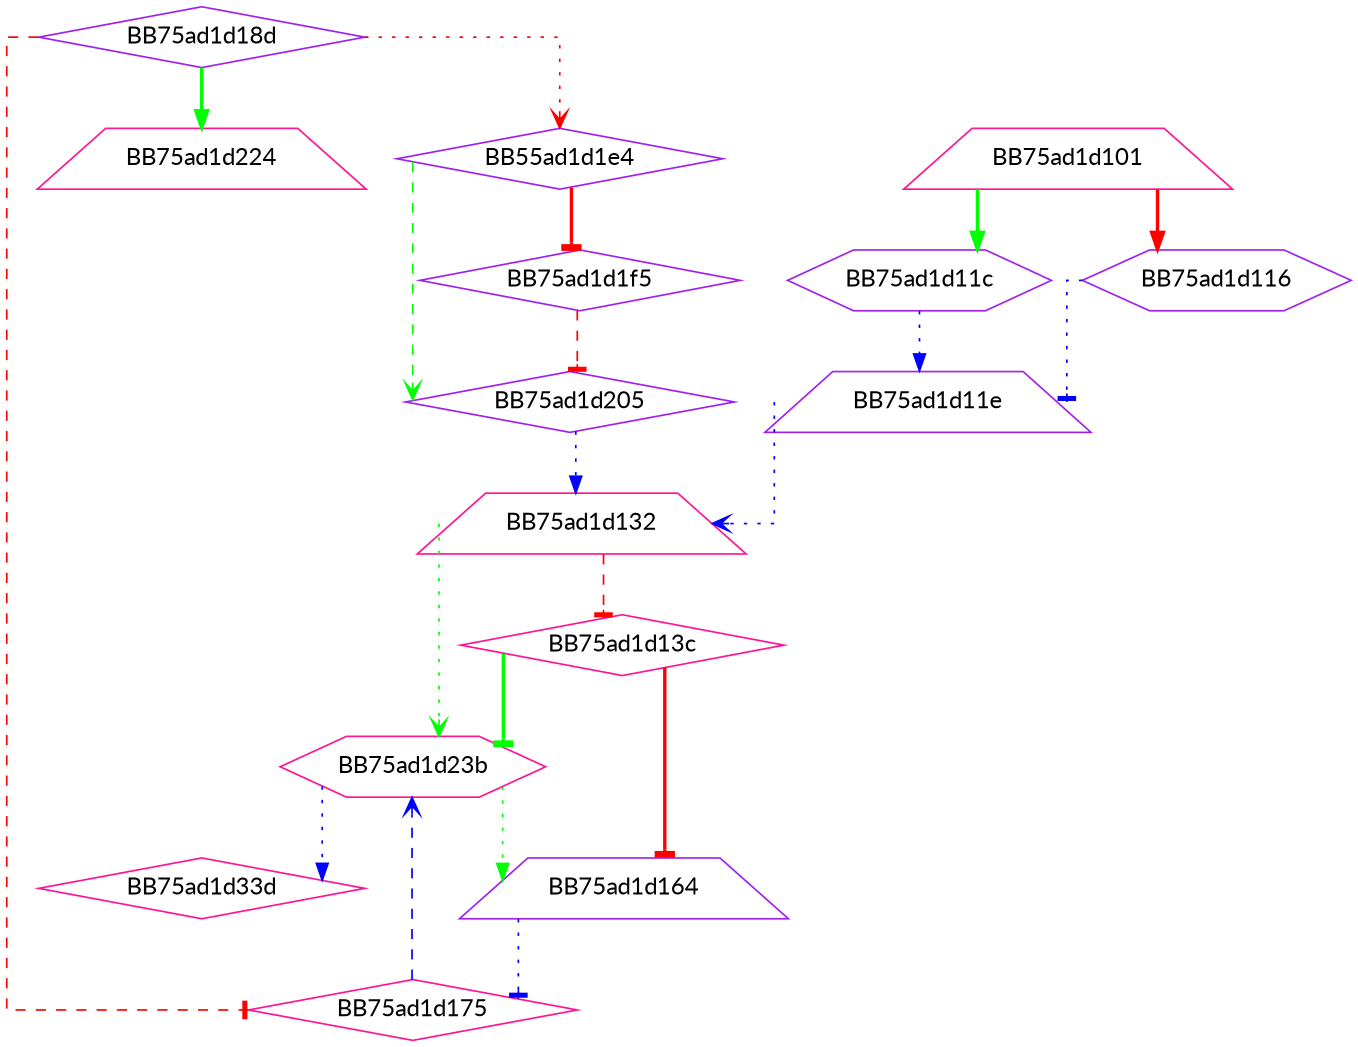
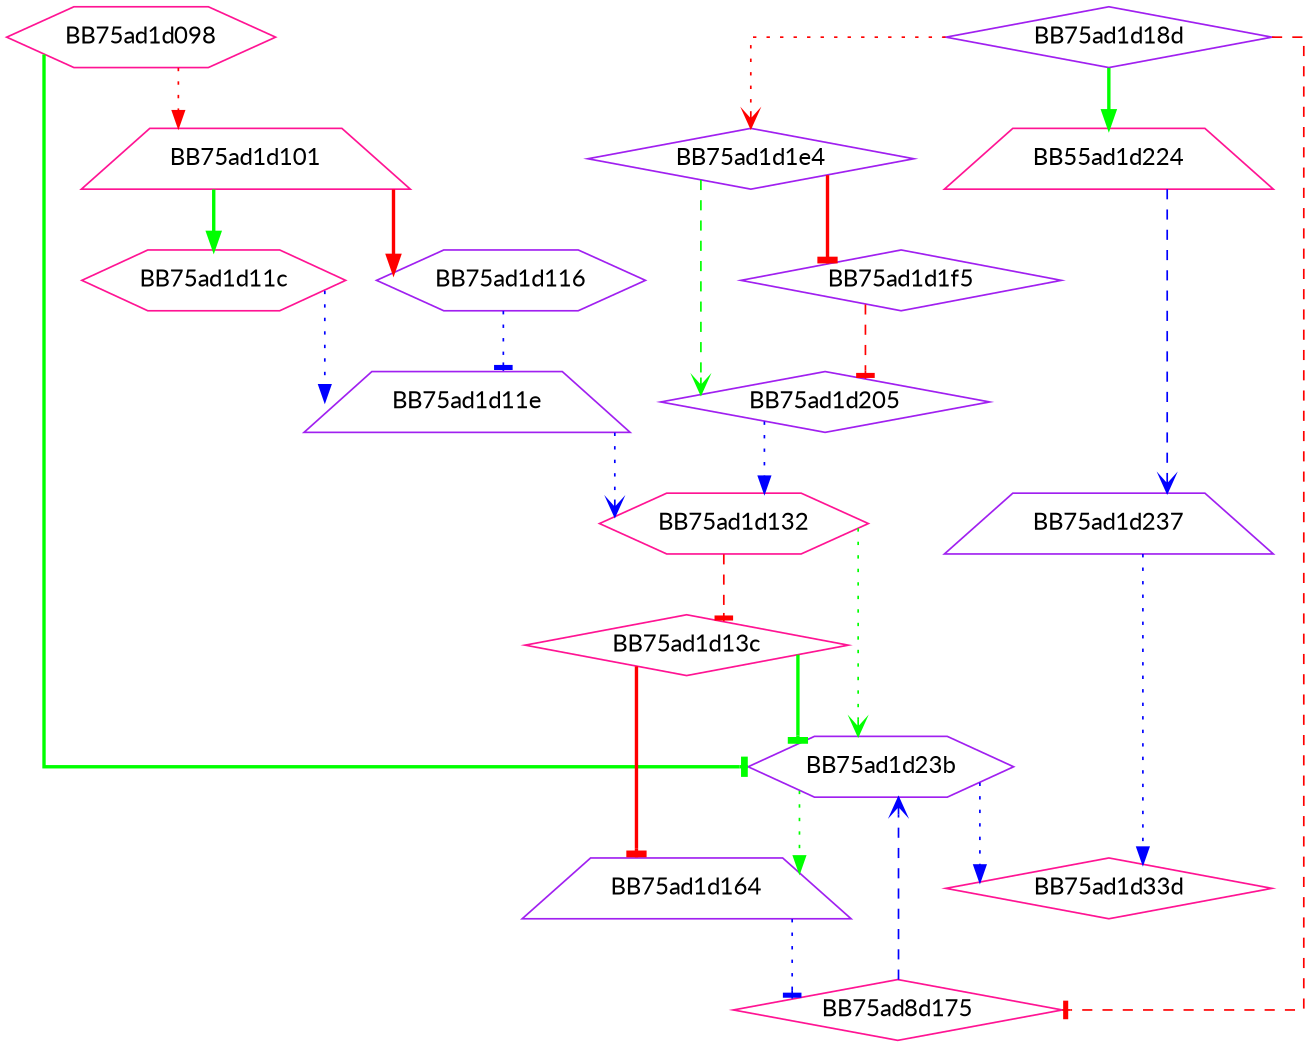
none -> (141, 37)
(202, 159) -> (1109, 159)
(560, 159) -> (751, 159)
(919, 280) -> (214, 280)
(582, 524) -> (734, 524)
none -> (1109, 524)
(413, 767) -> (881, 767)
(413, 1010) -> (898, 1010)
